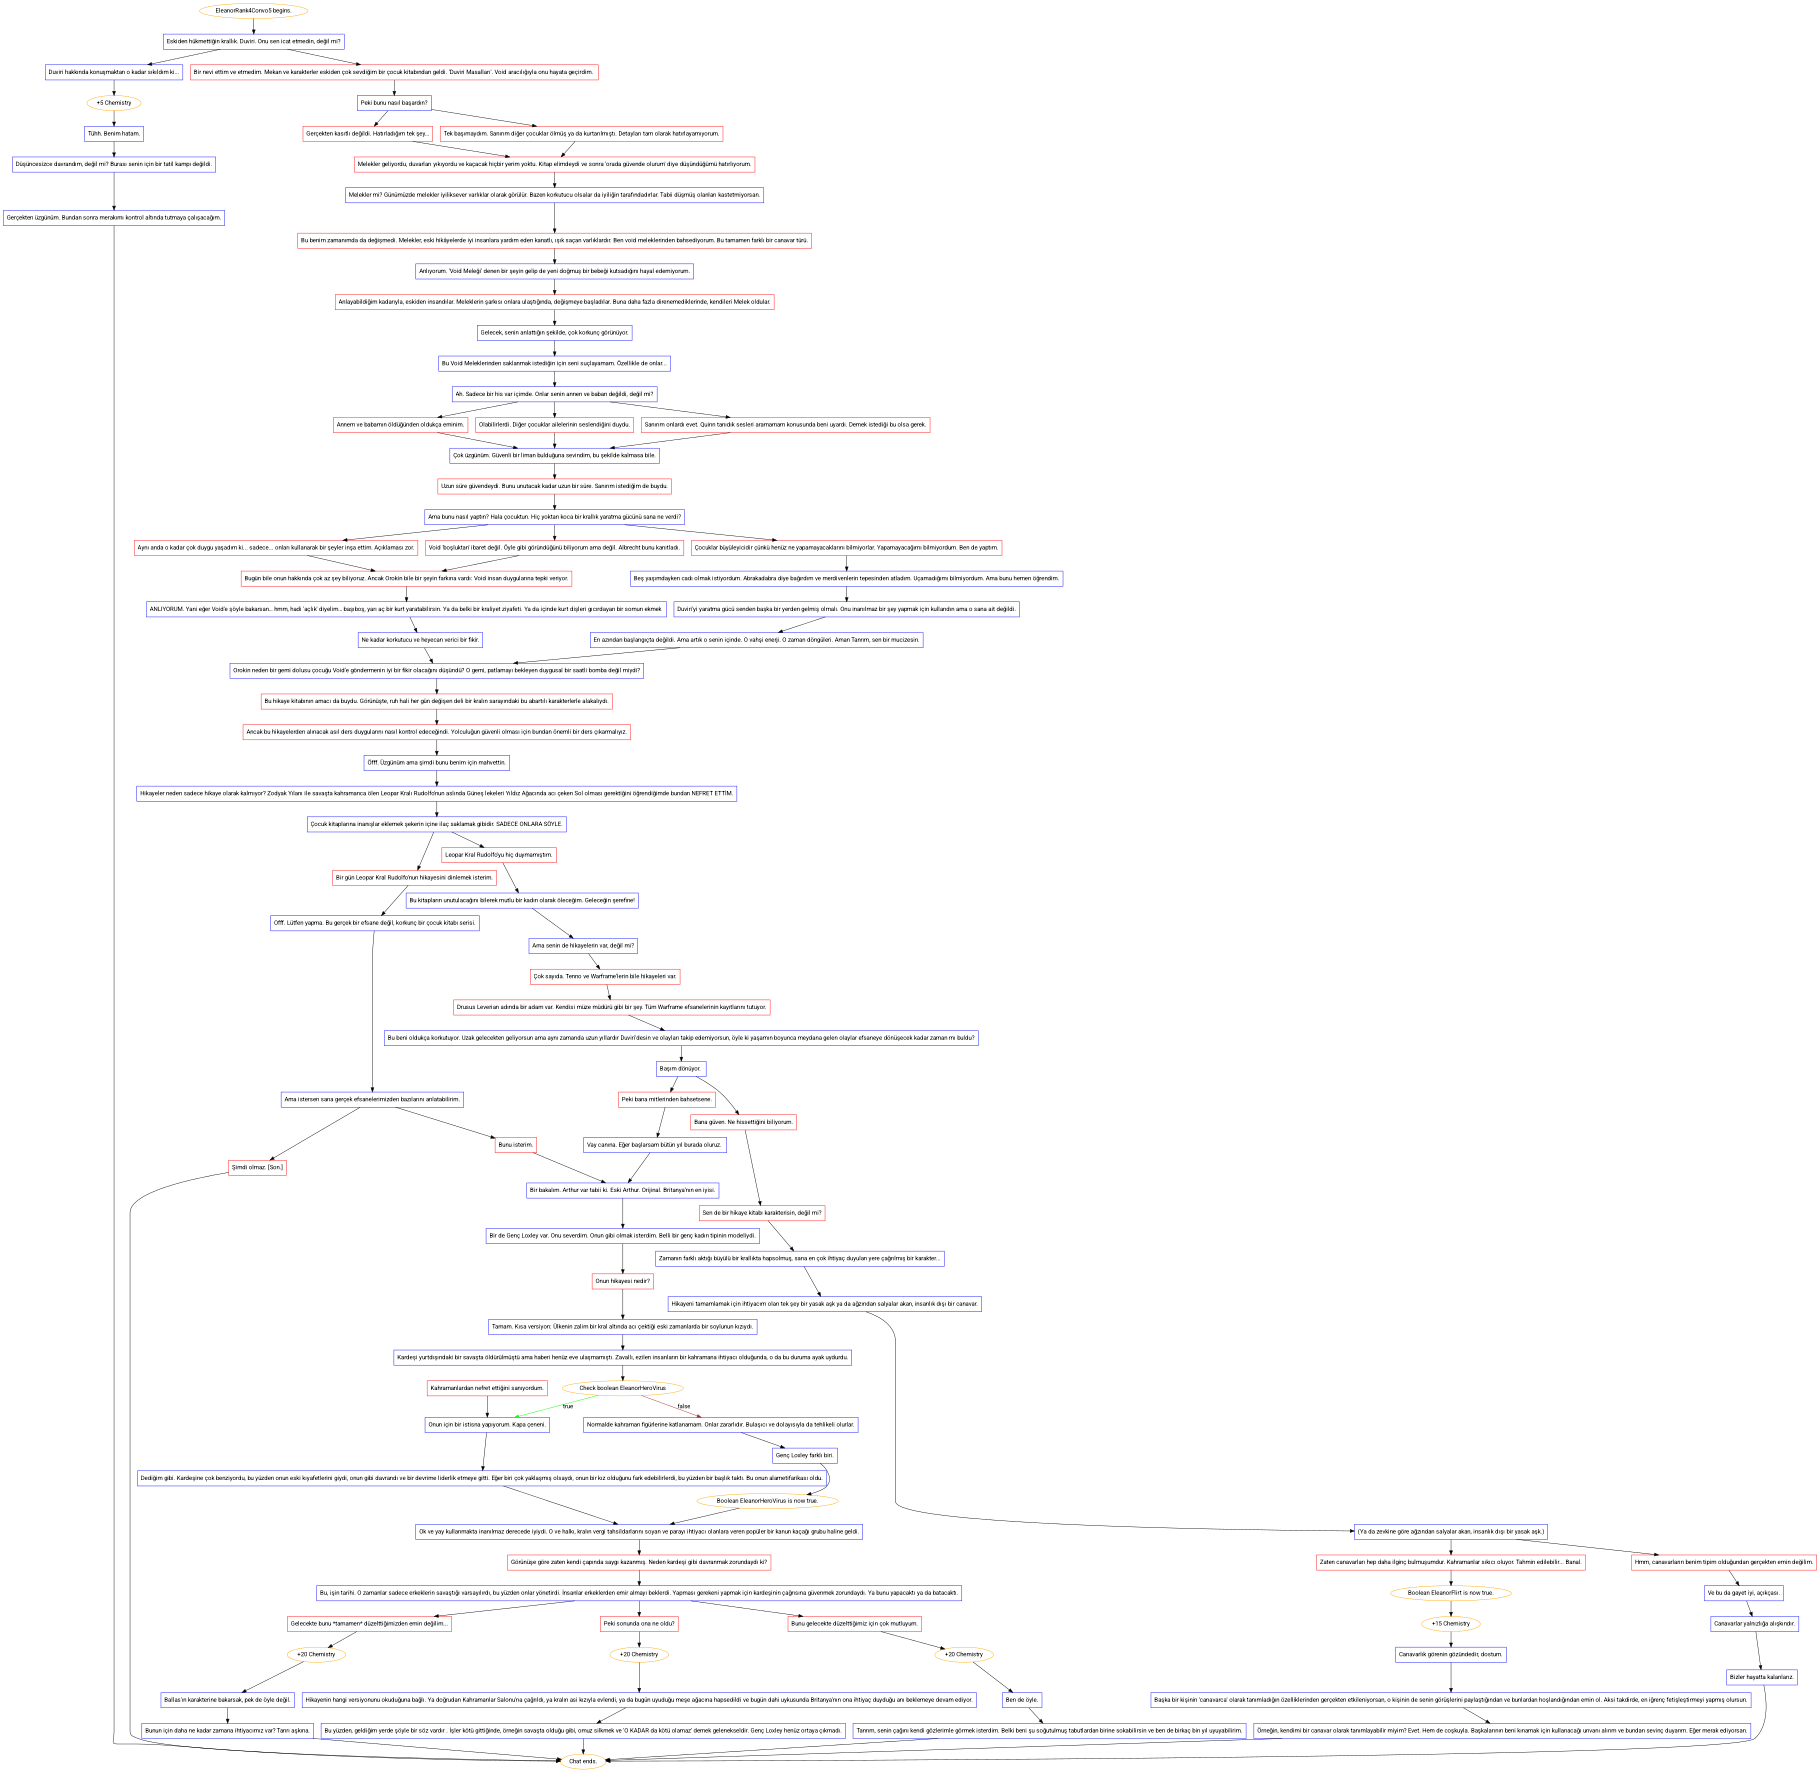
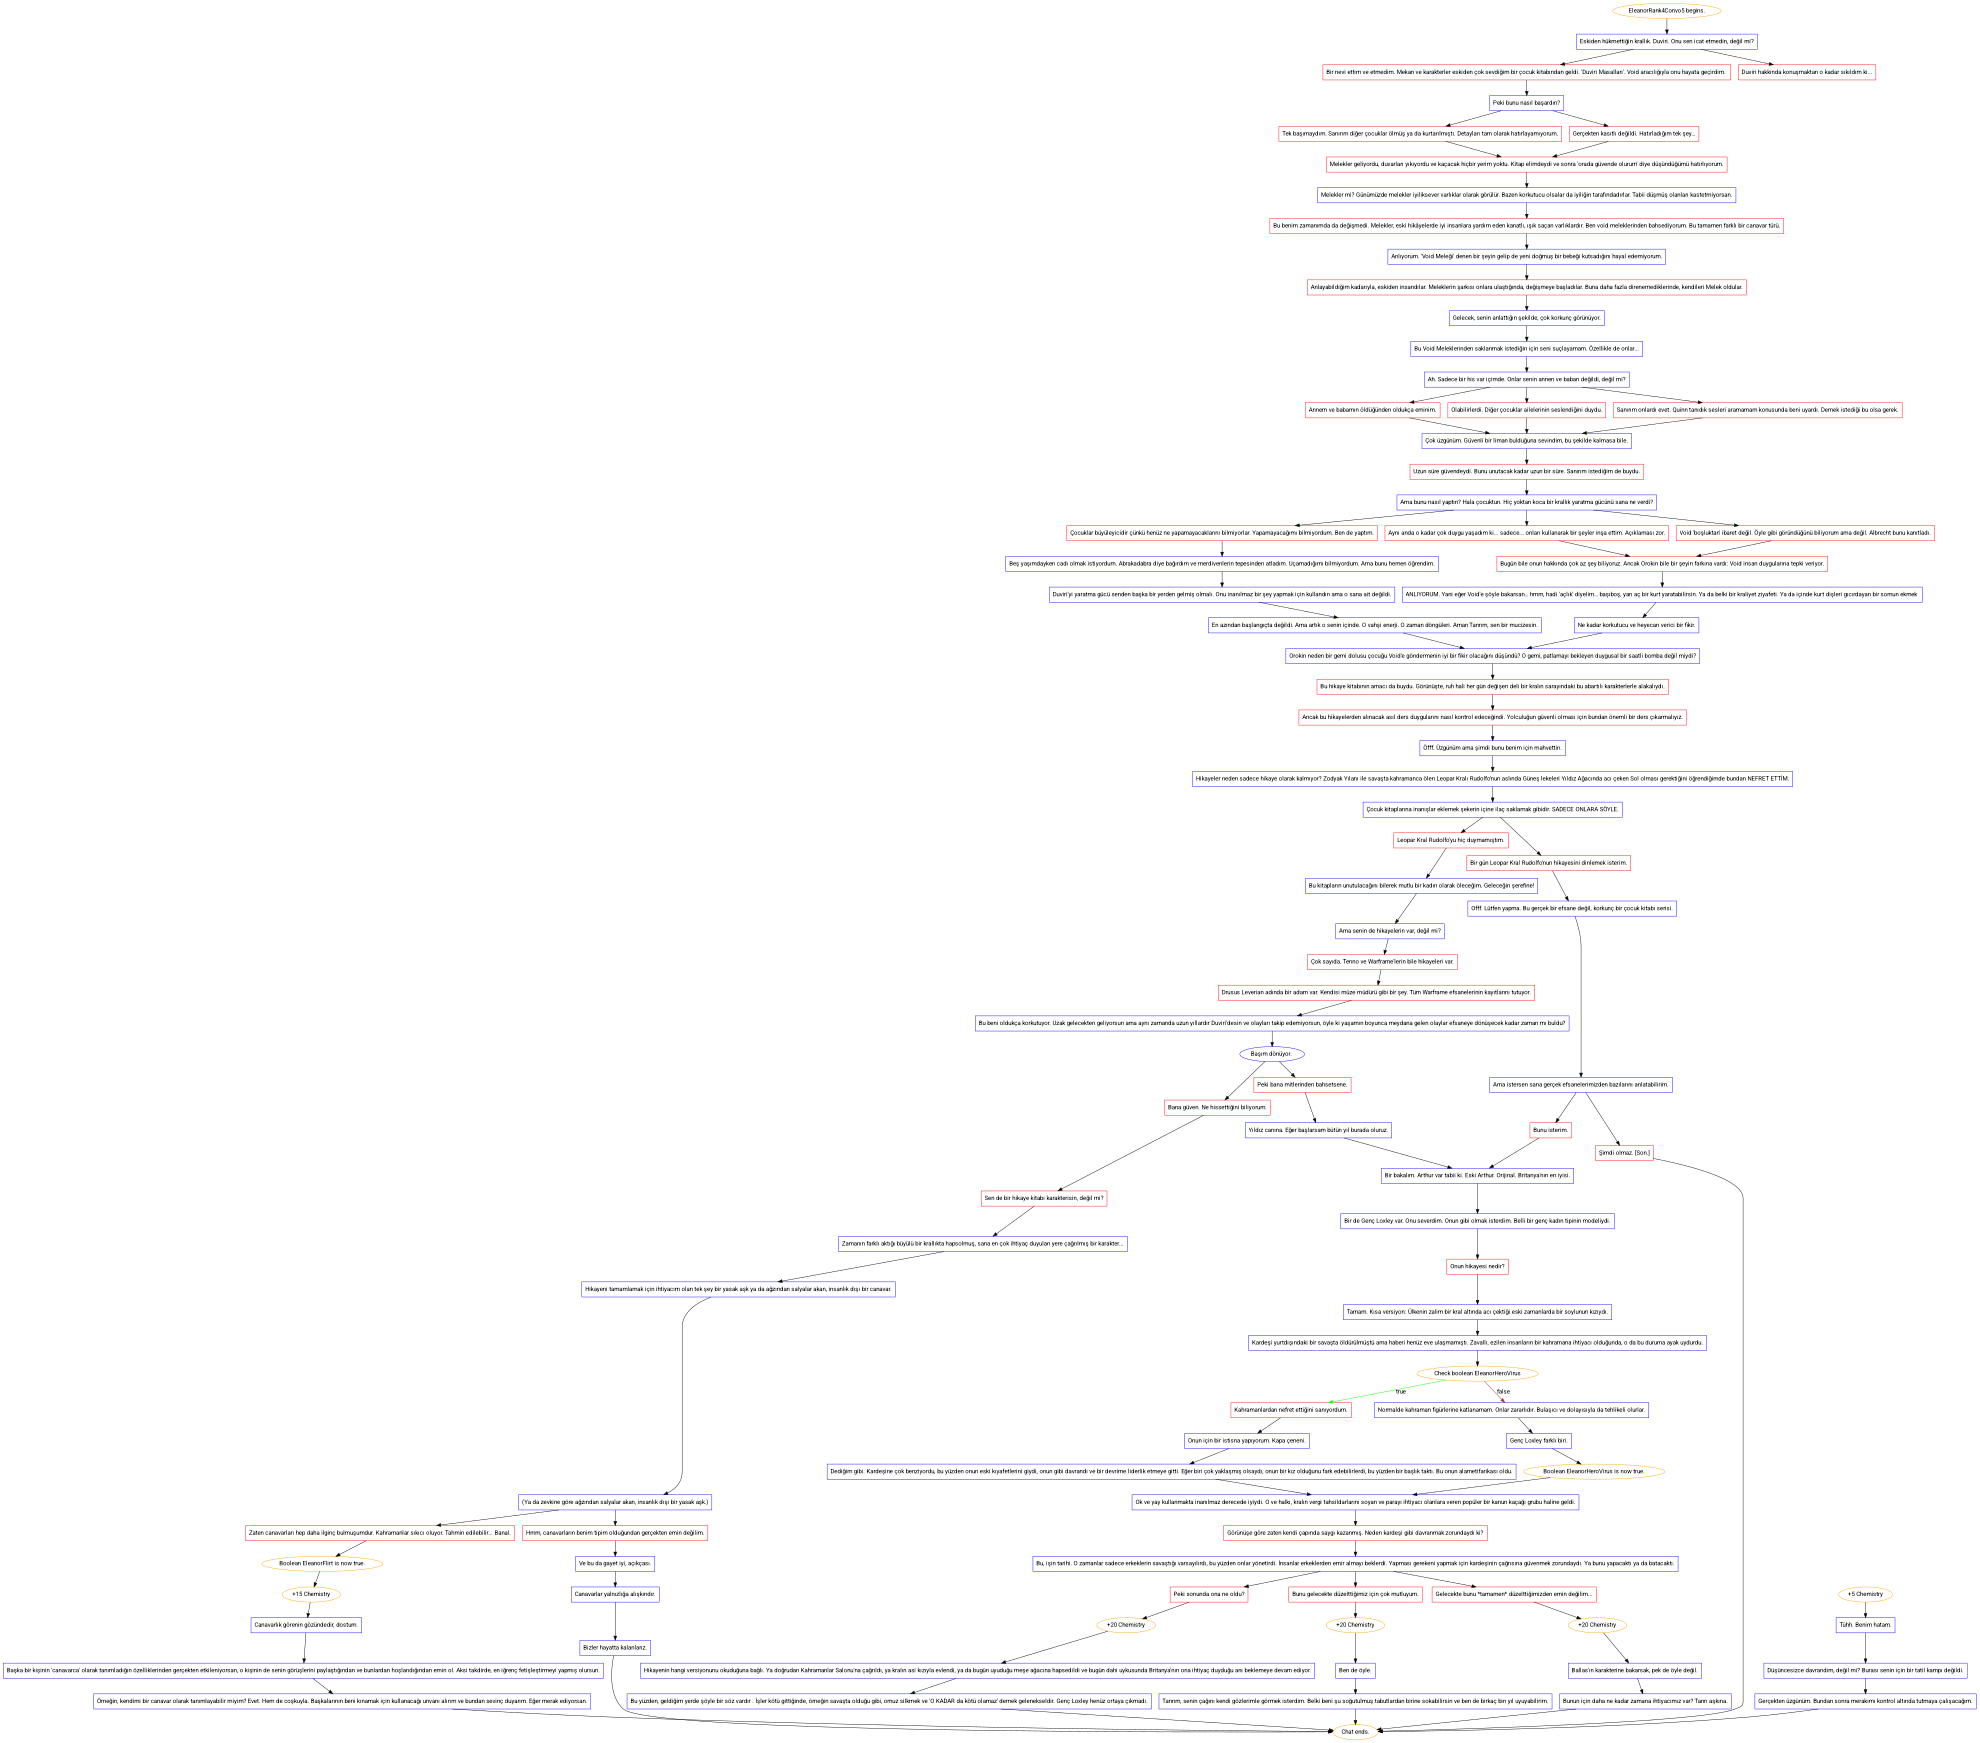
(114, 72) -> (1807, 72)
(114, 86) -> none
(681, 1069) -> (1272, 1054)
(655, 1145) -> (1318, 1130)
(558, 1406) -> (1389, 1391)
